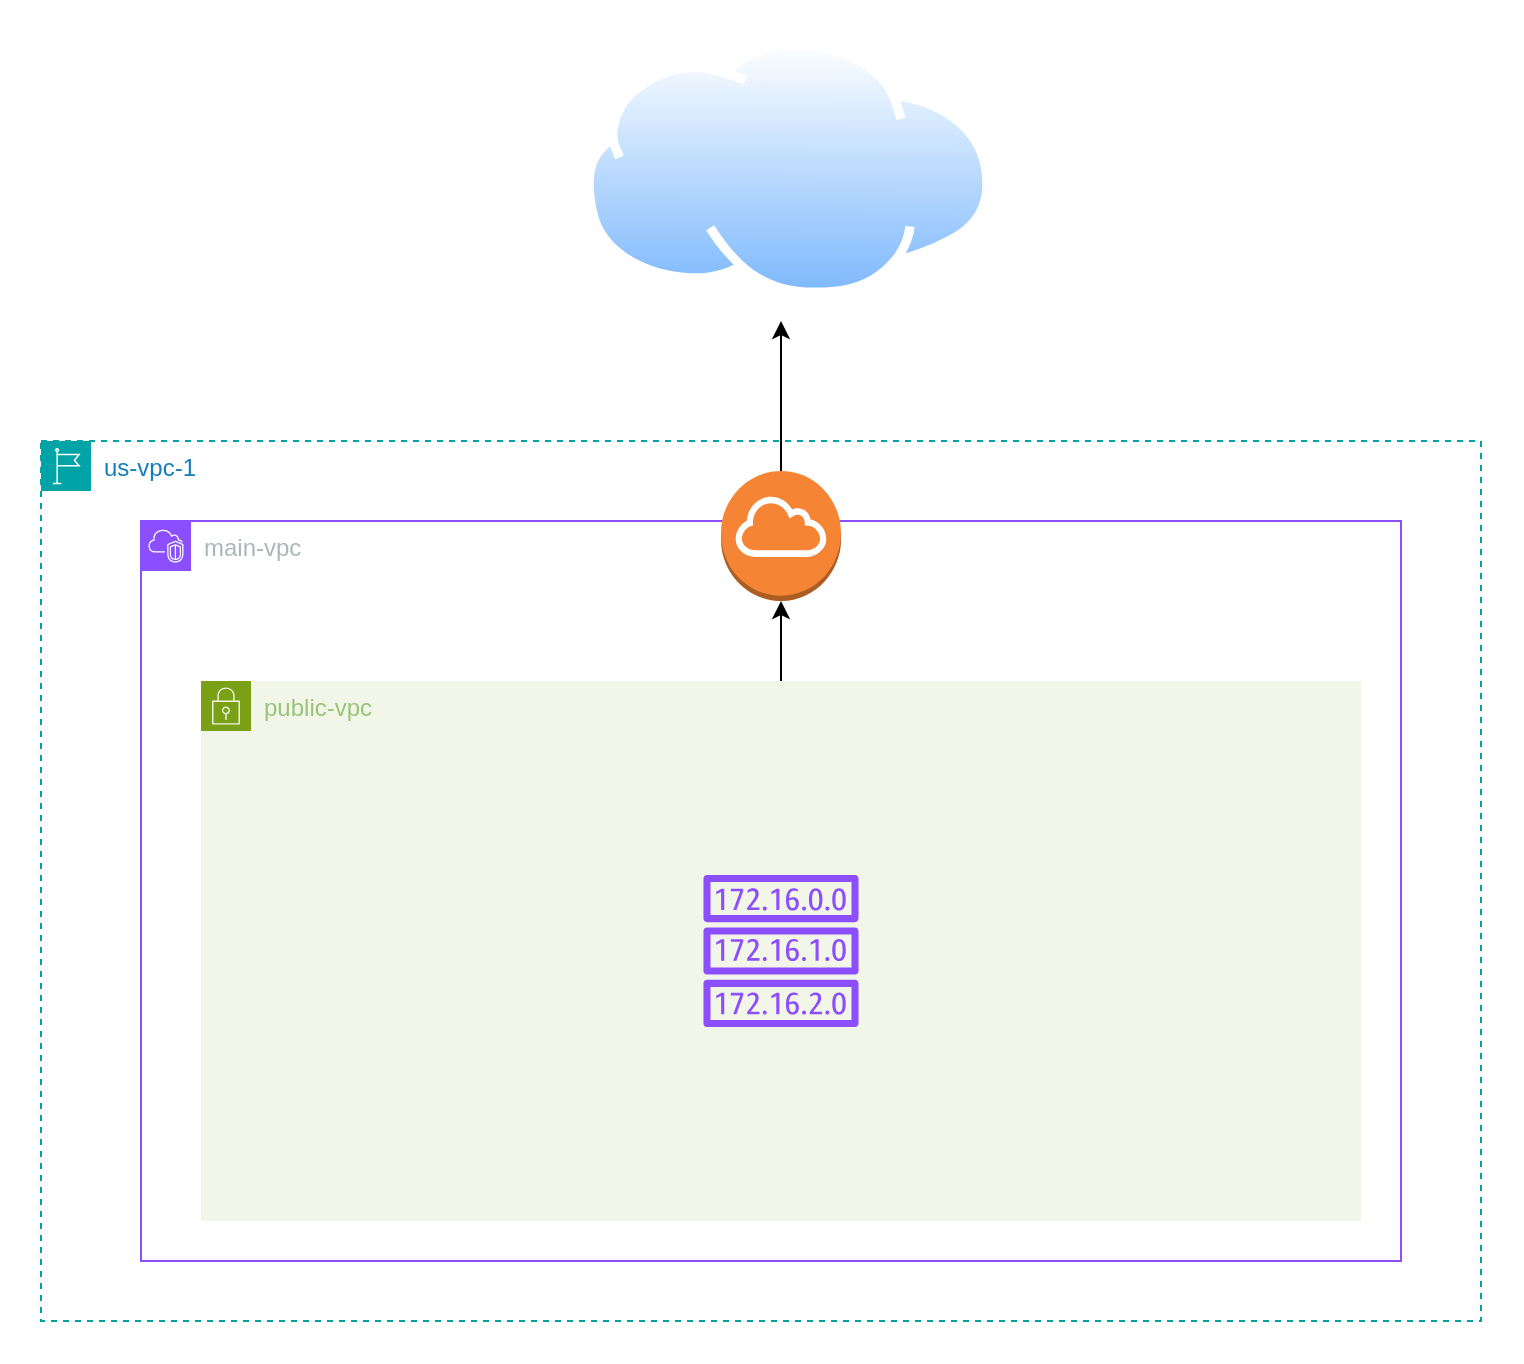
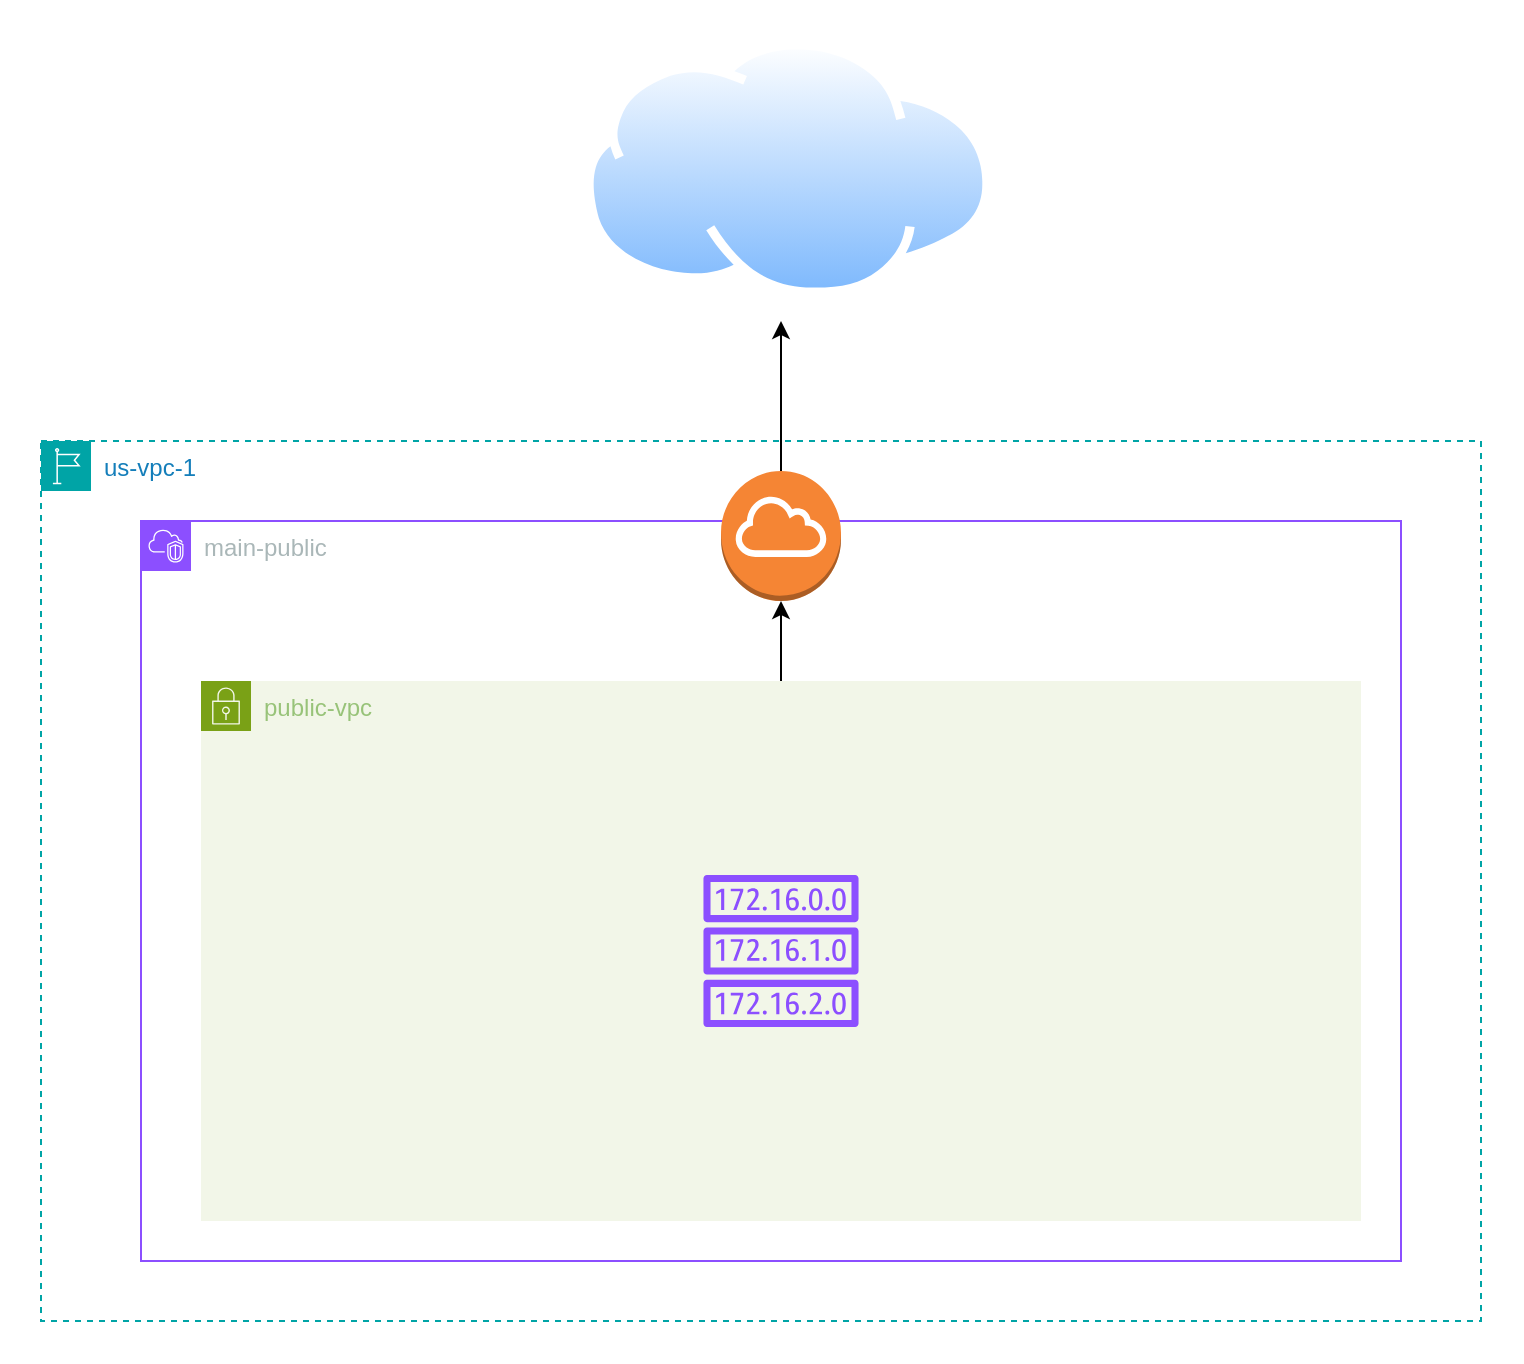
(256, 549) -> (270, 549)
